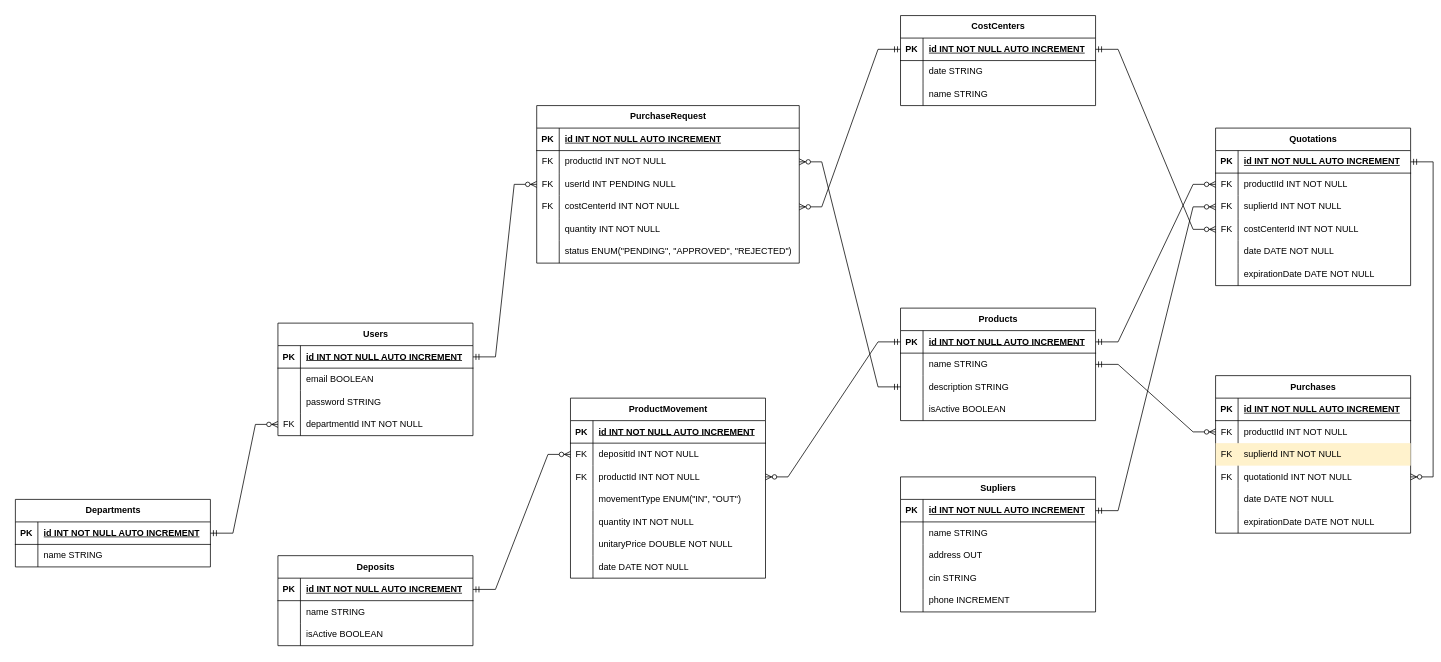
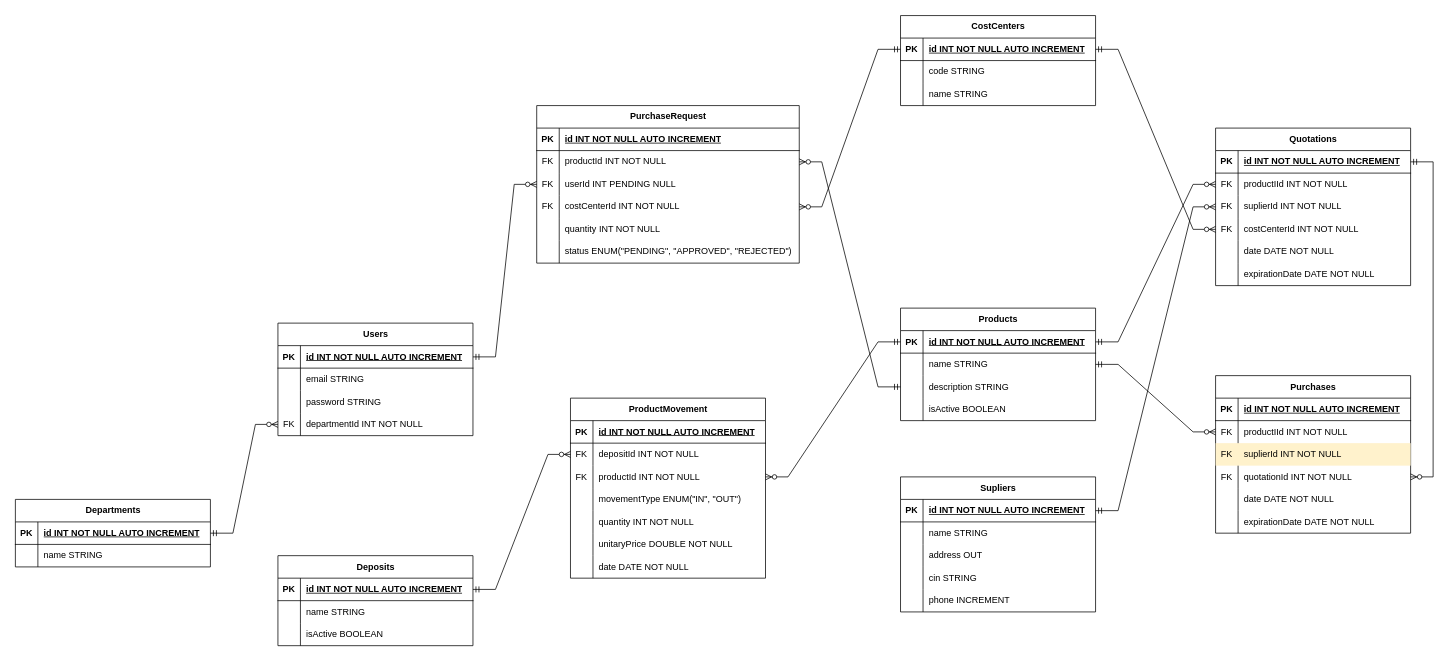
(955, 72) -> (955, 72)
(336, 379) -> (333, 379)
